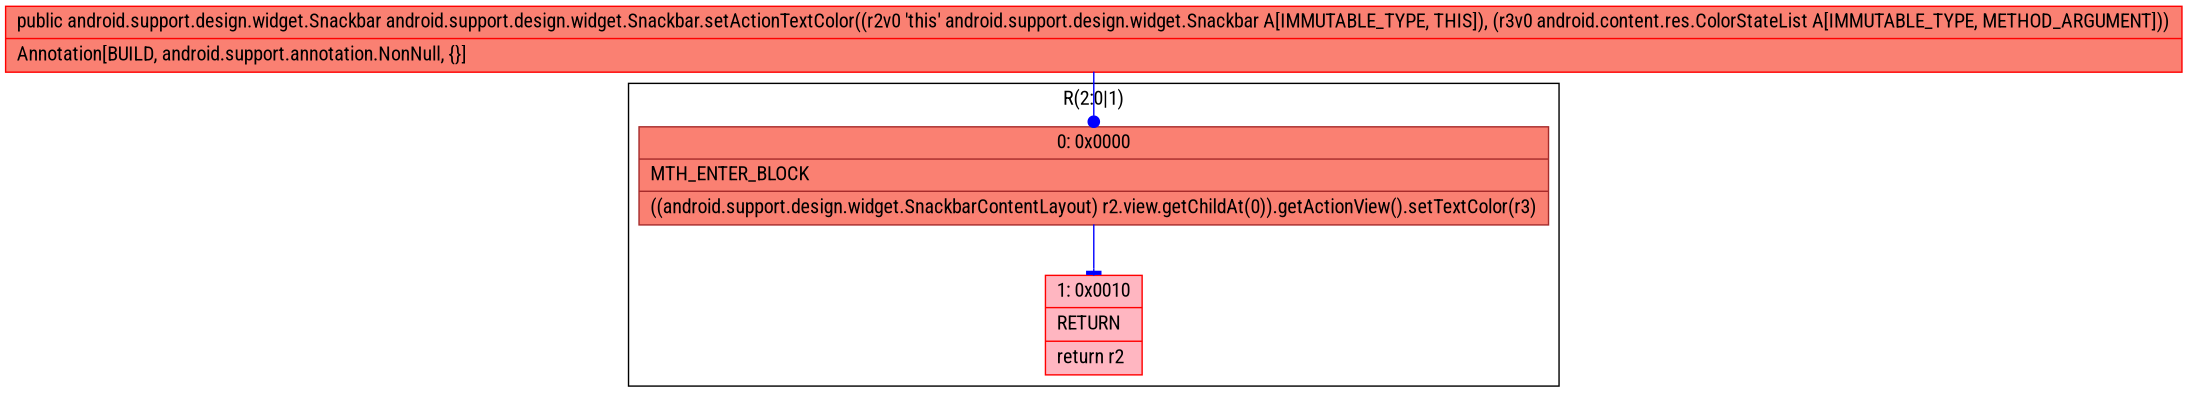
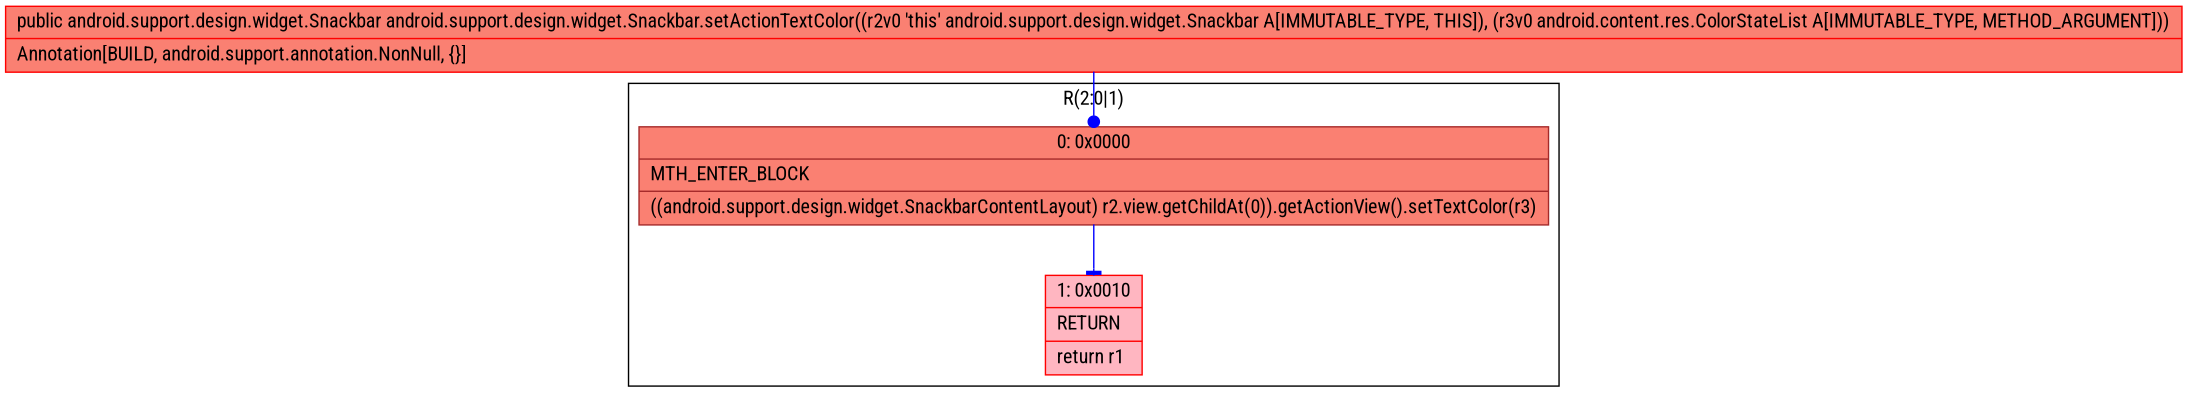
(1091, 357) -> (1091, 357)
